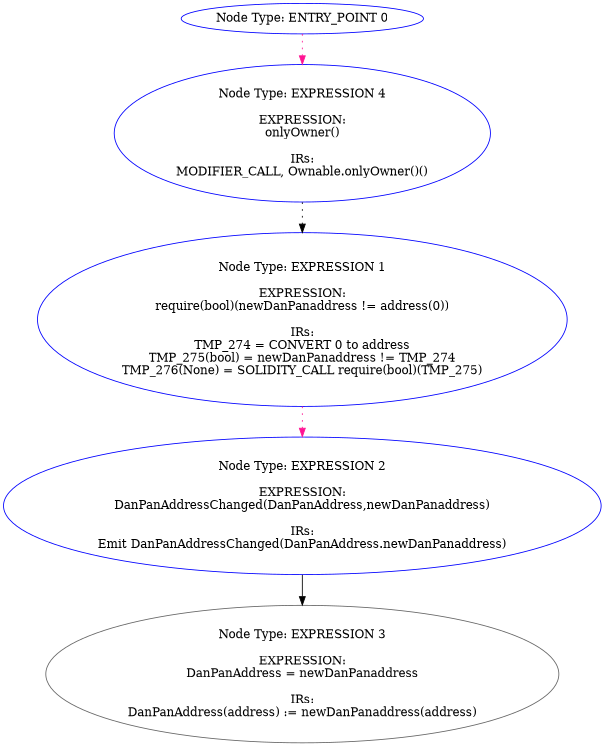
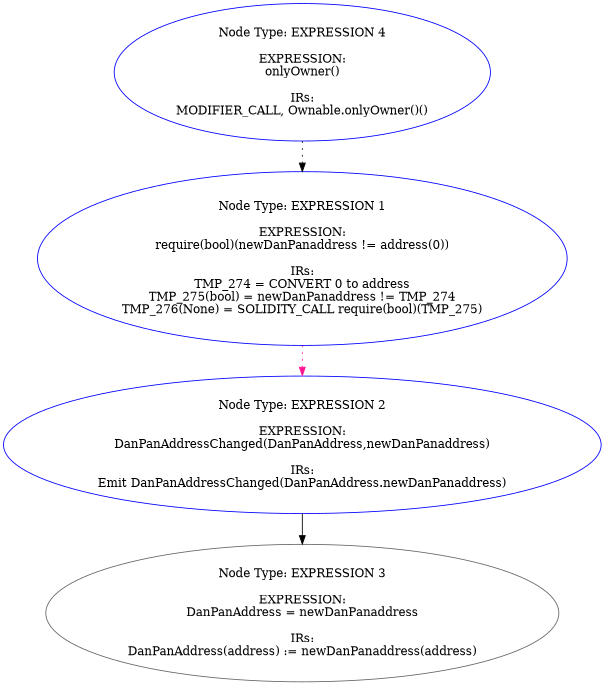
(302, 19) -> none
